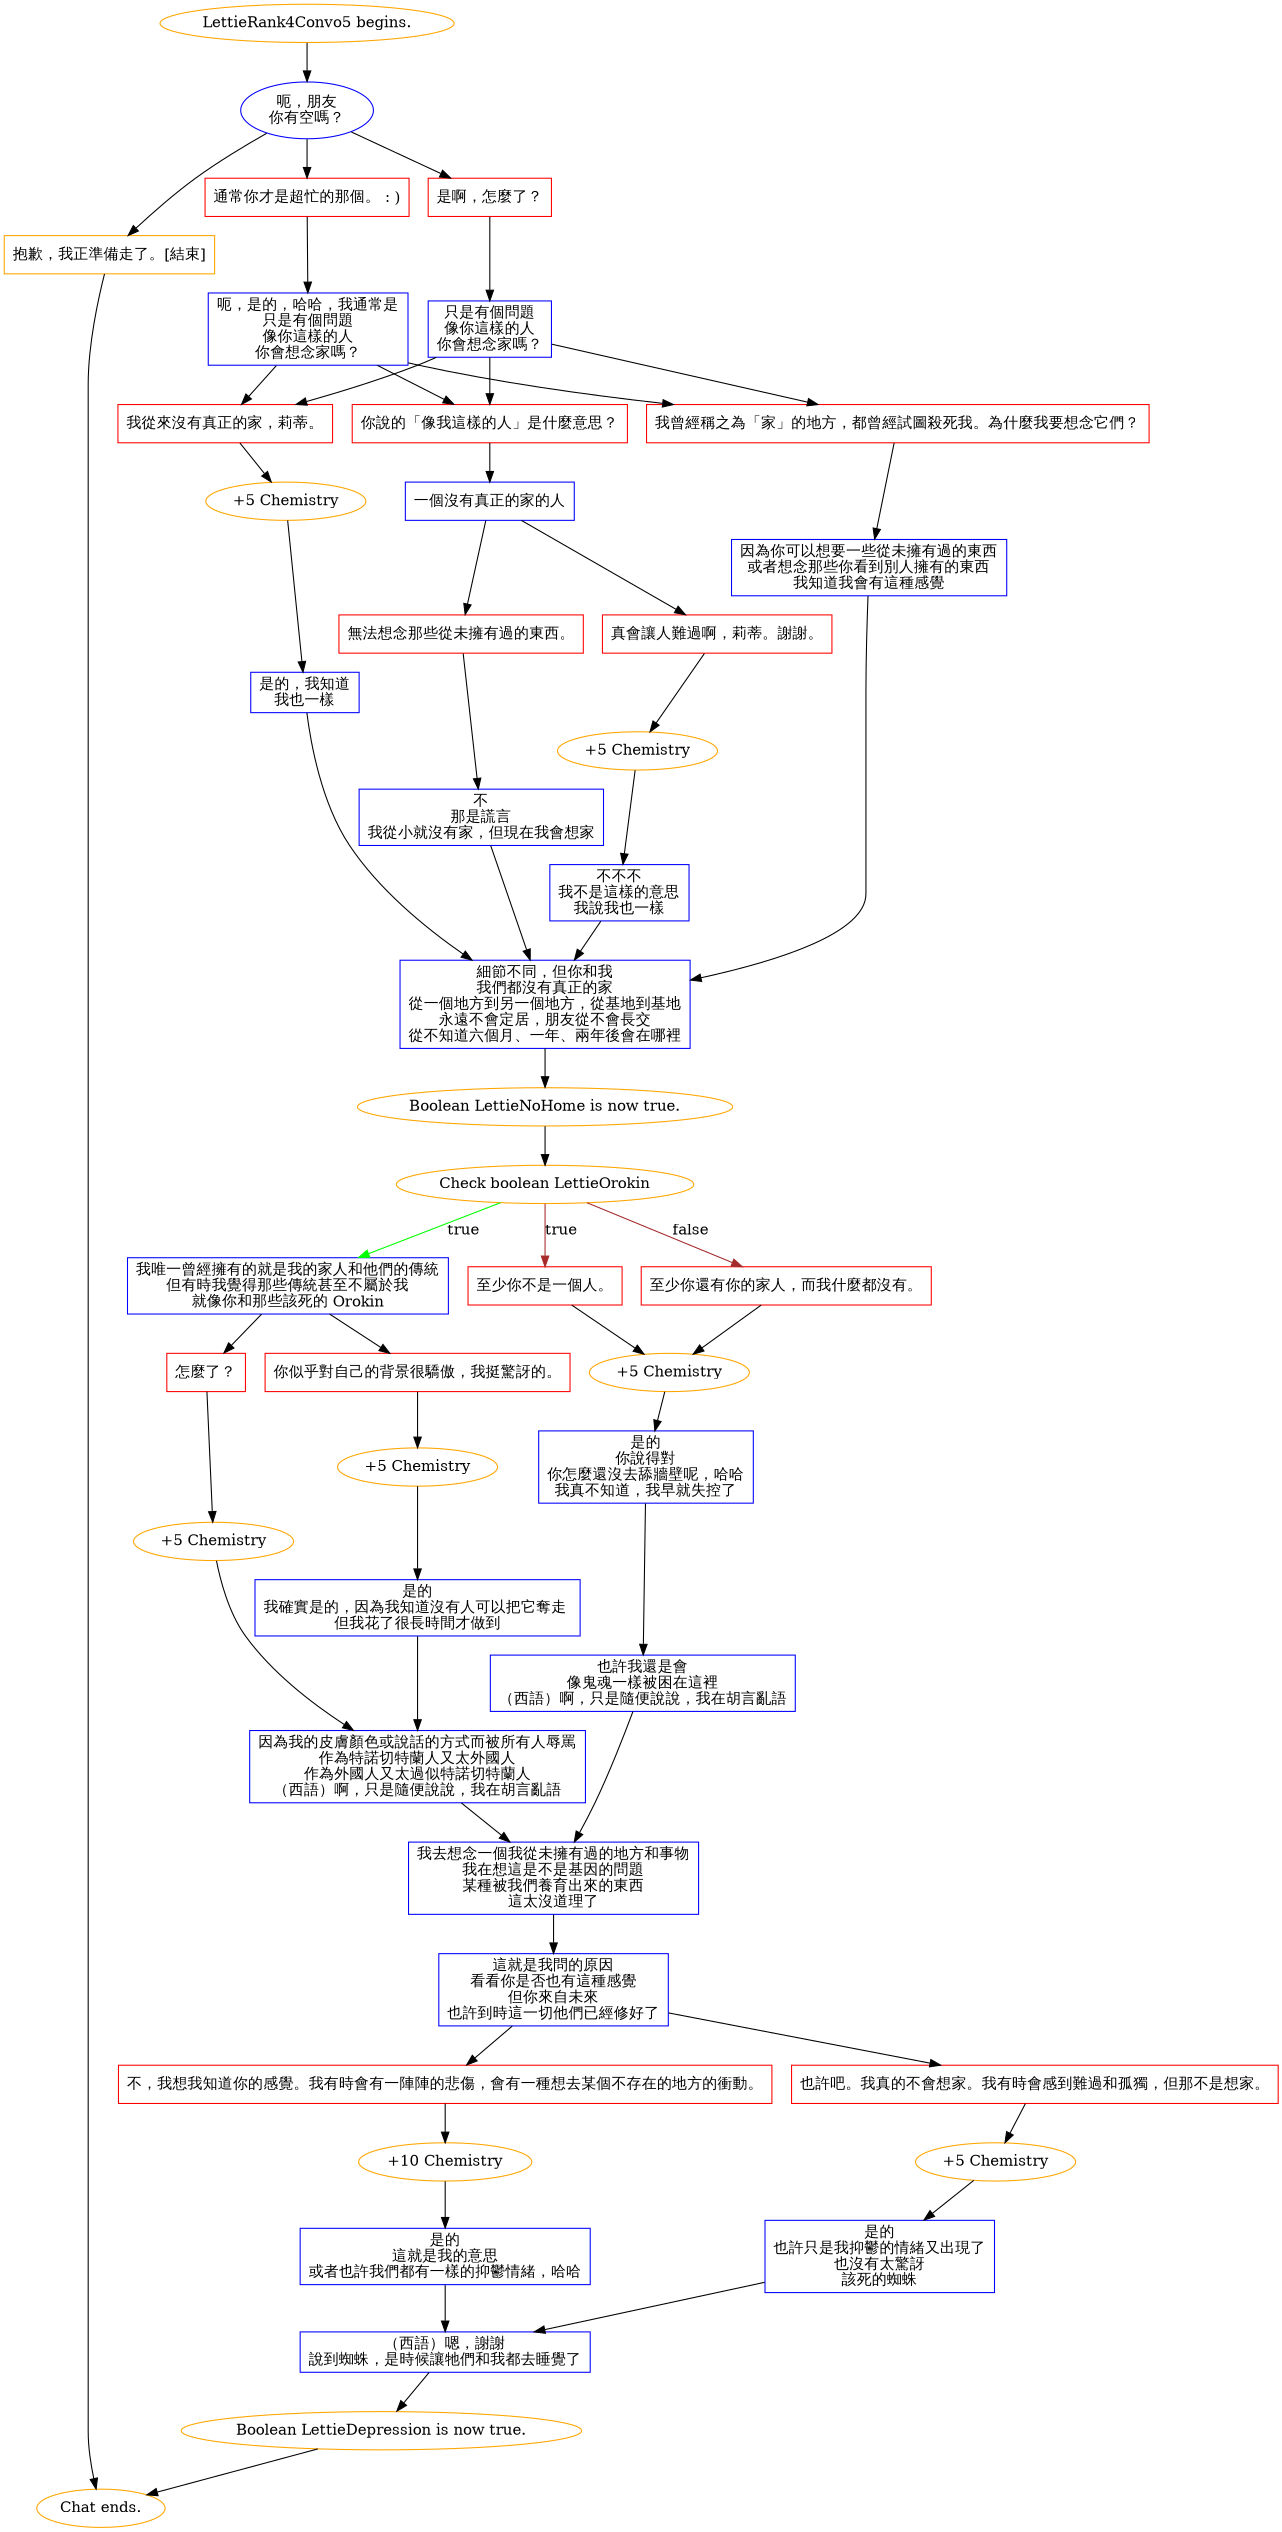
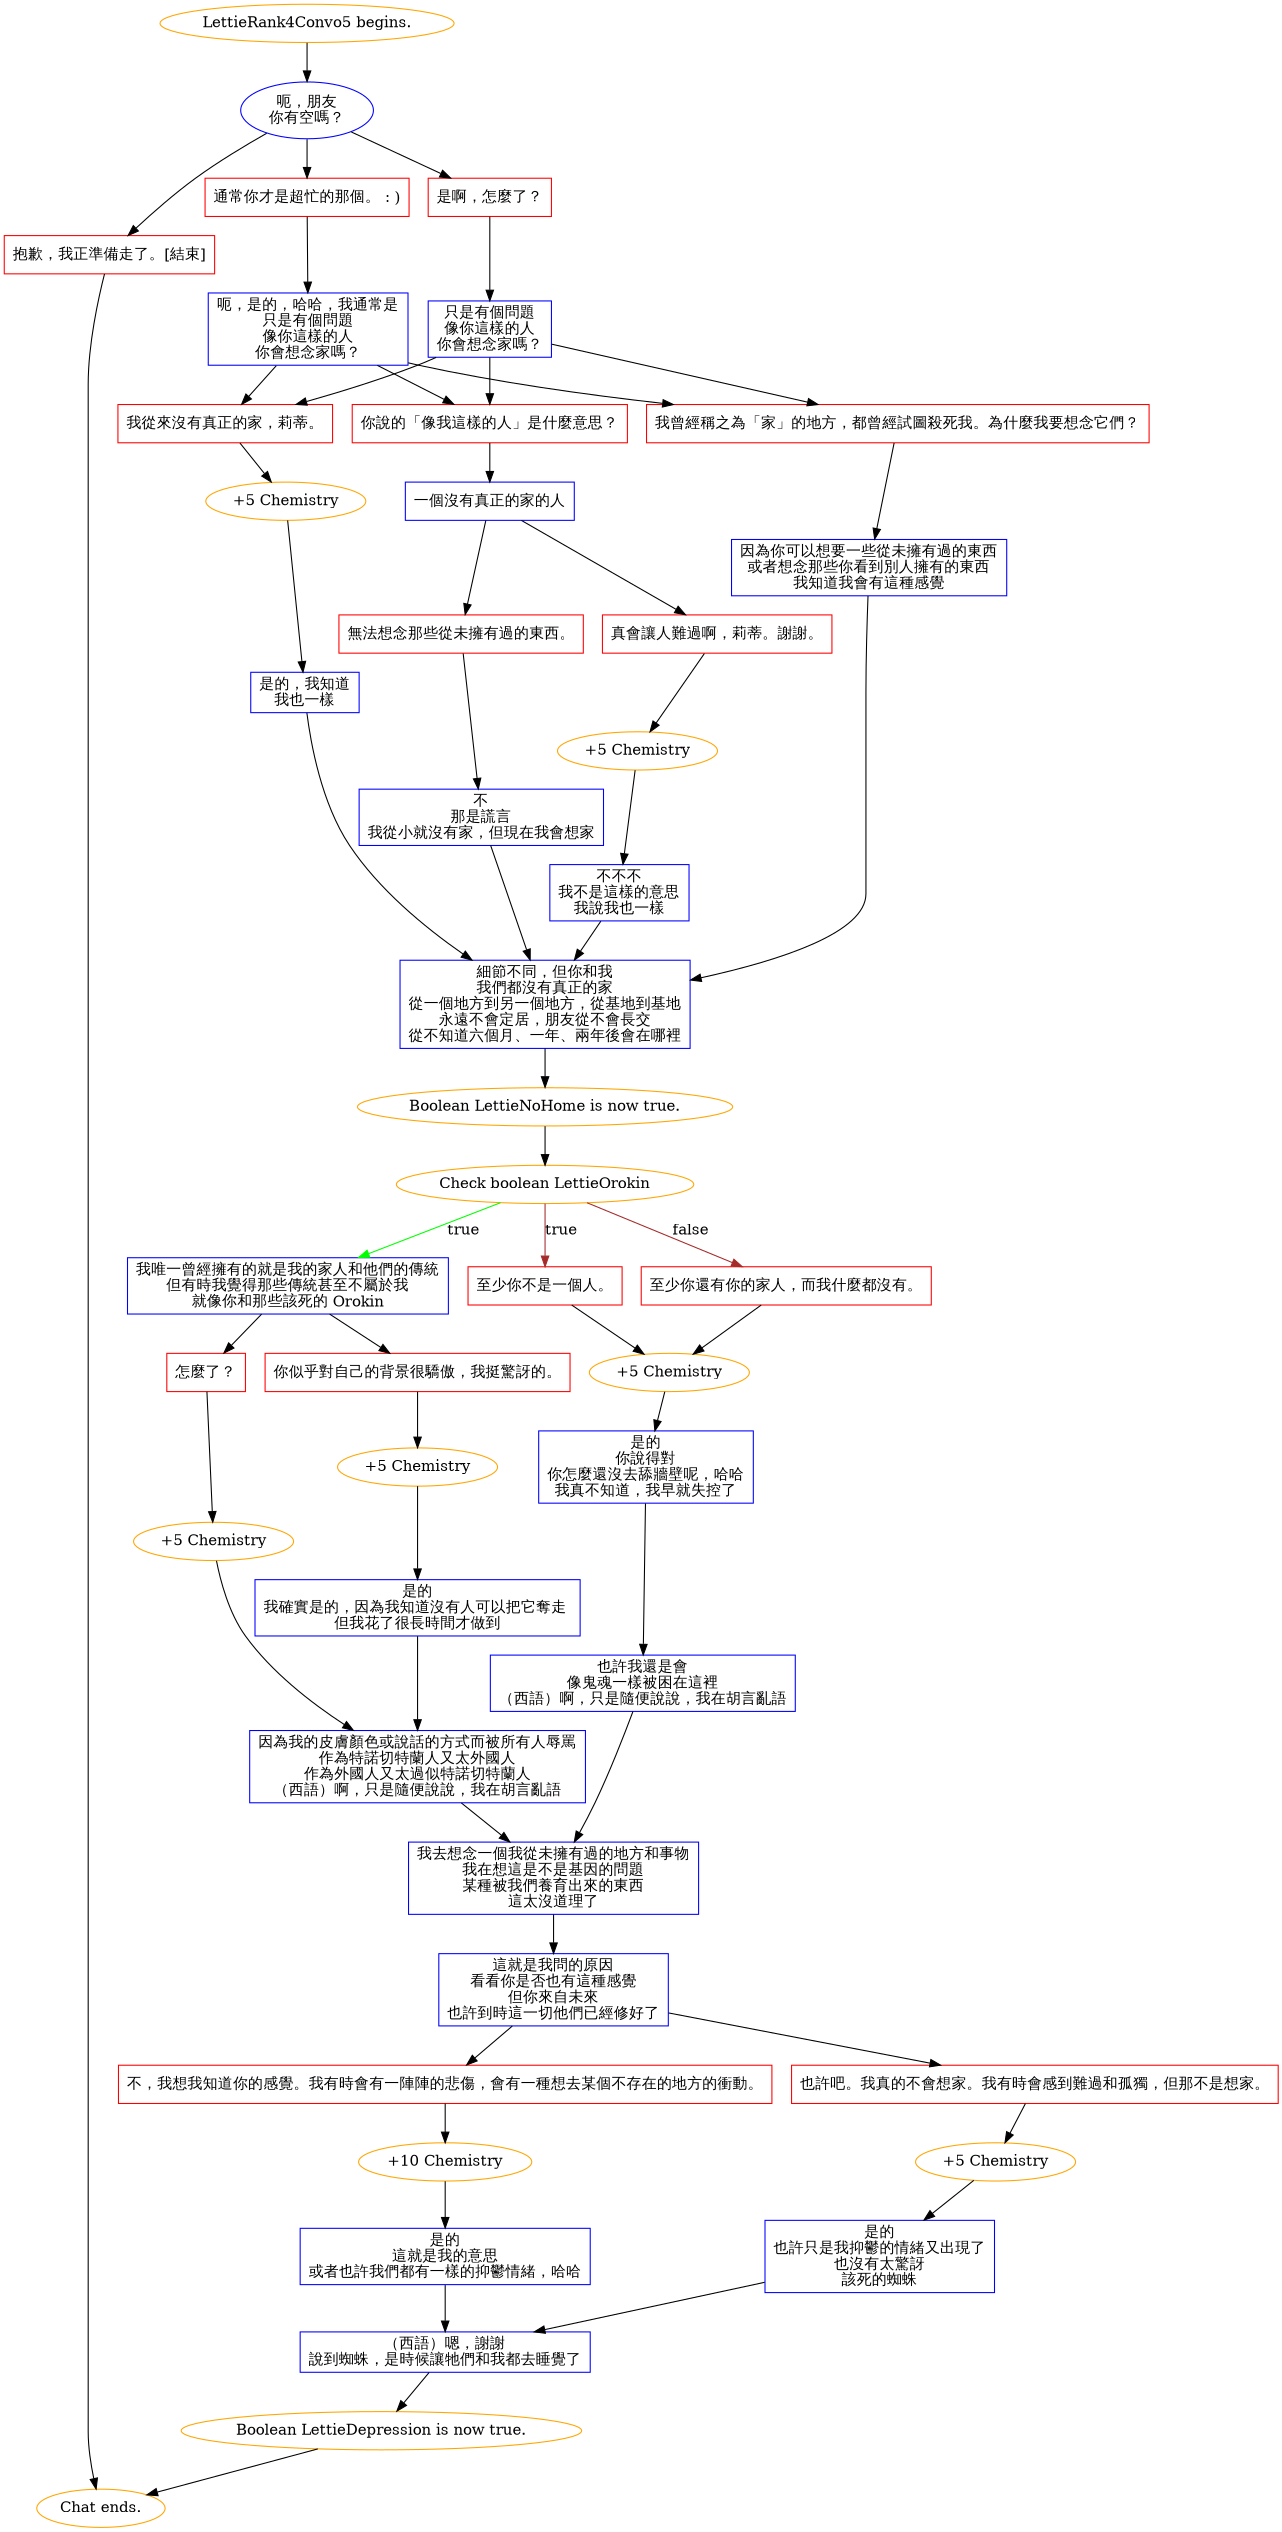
(109, 255) -> (109, 255)
